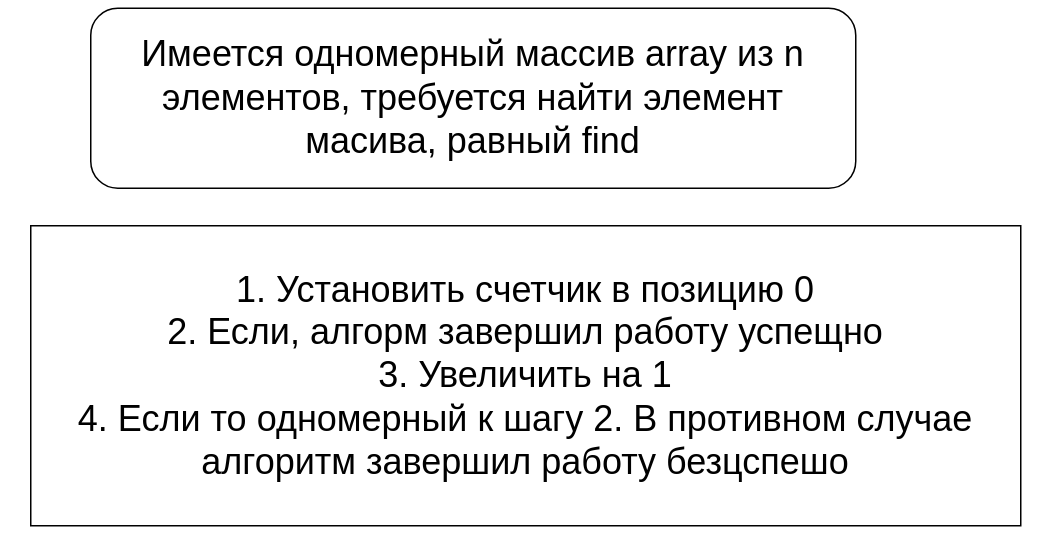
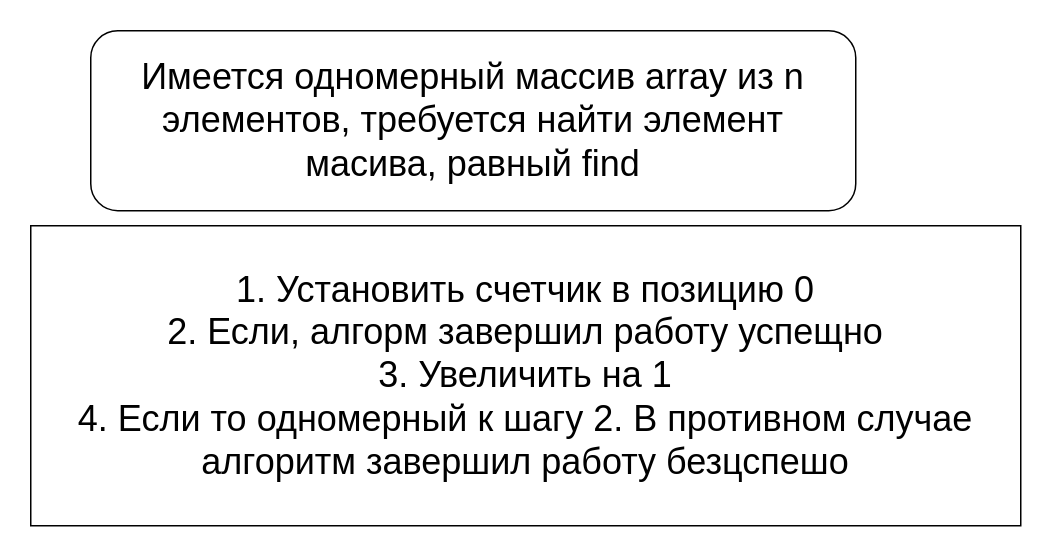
(473, 98) -> (473, 121)
